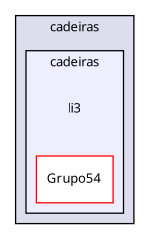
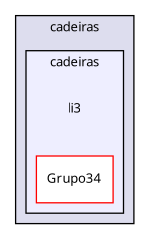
(75, 179) -> (75, 179)
